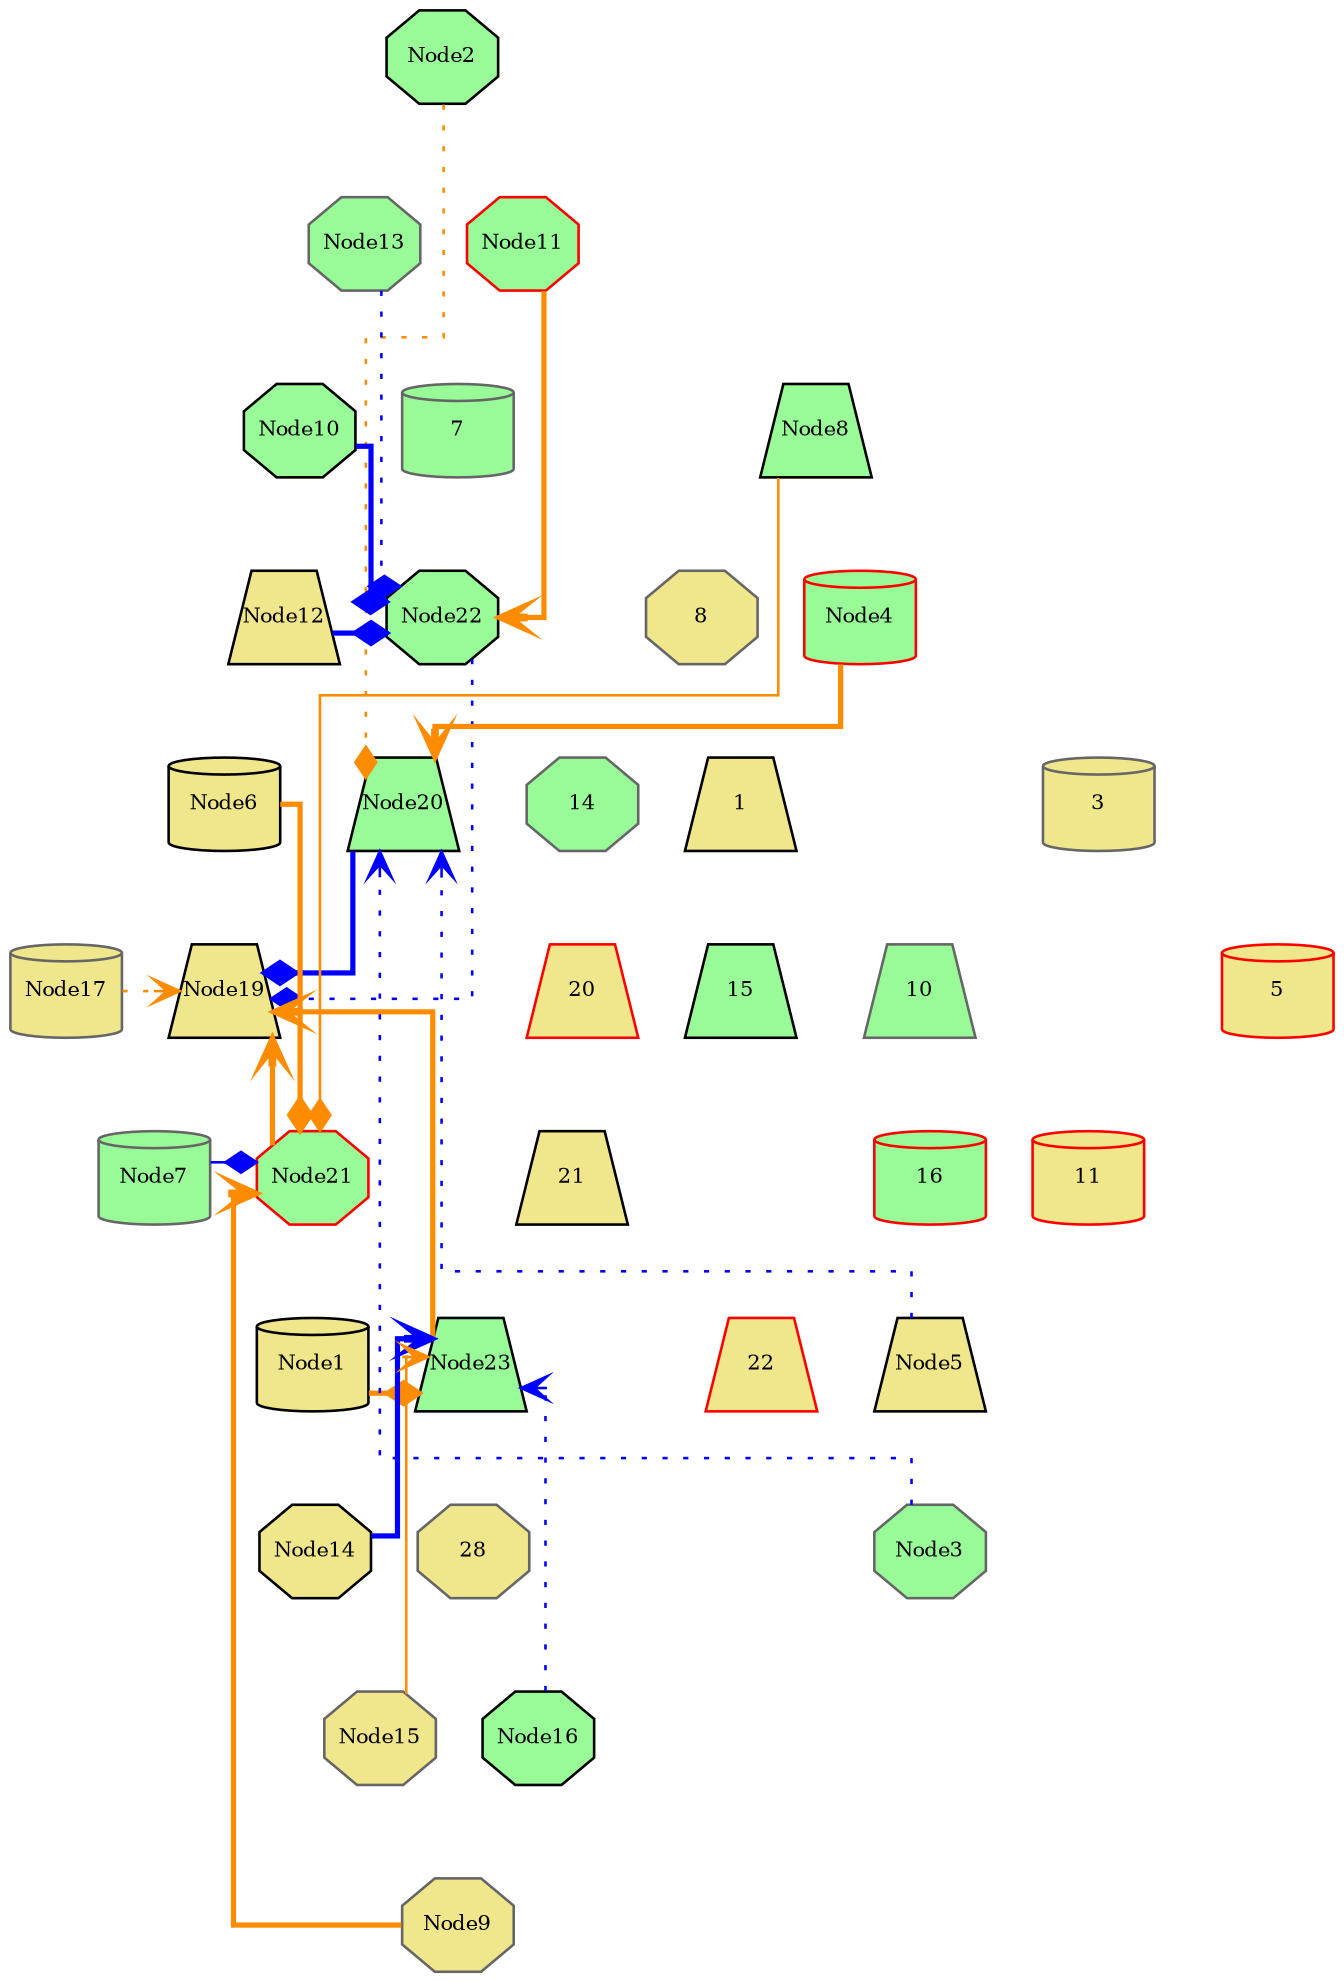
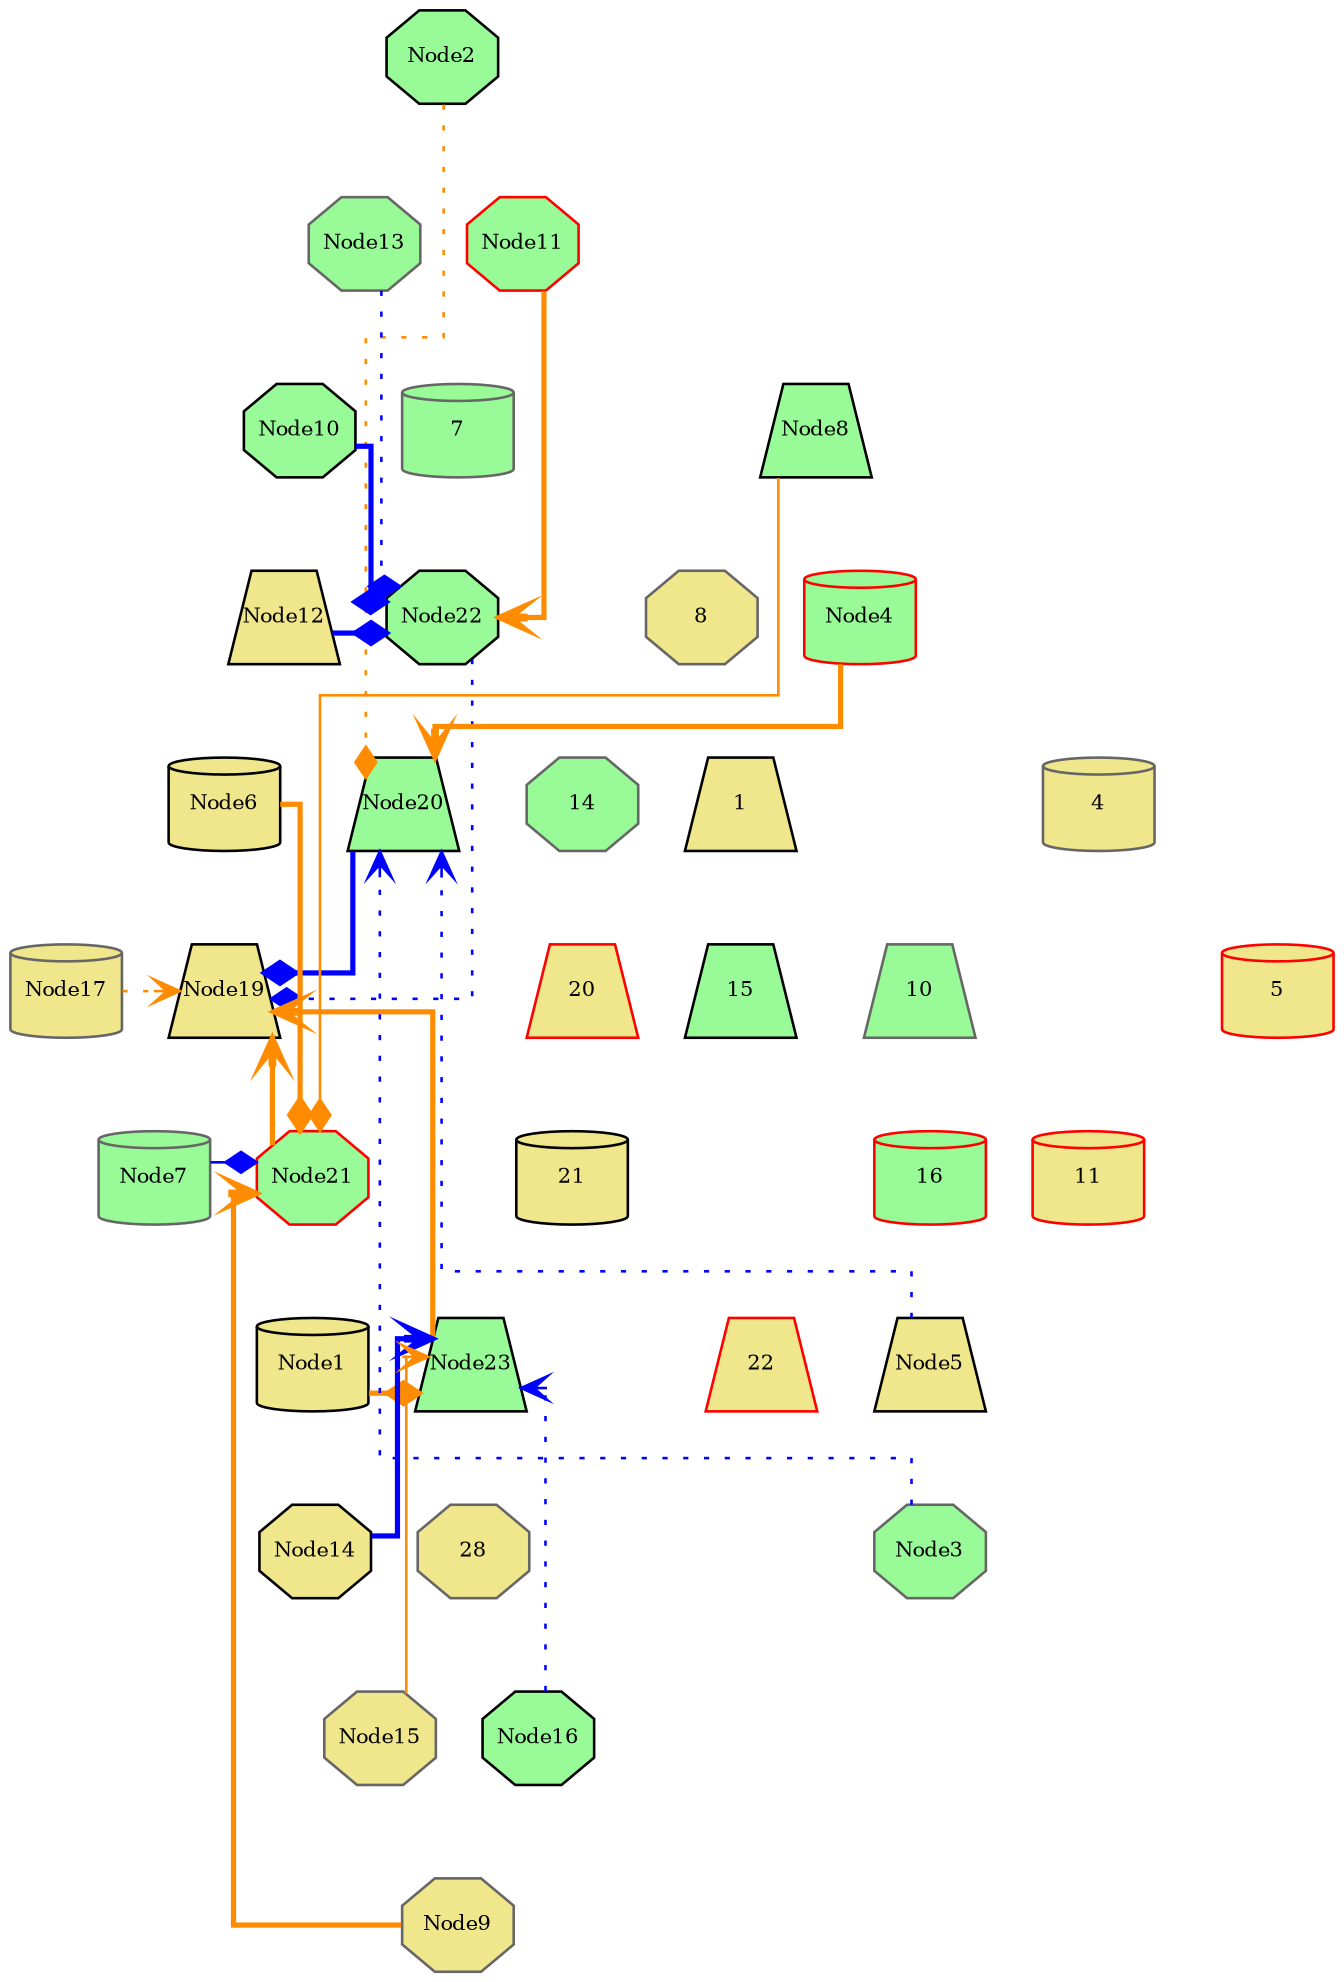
(1099, 804) -> (1099, 804)
(572, 1178) -> (572, 1178)
